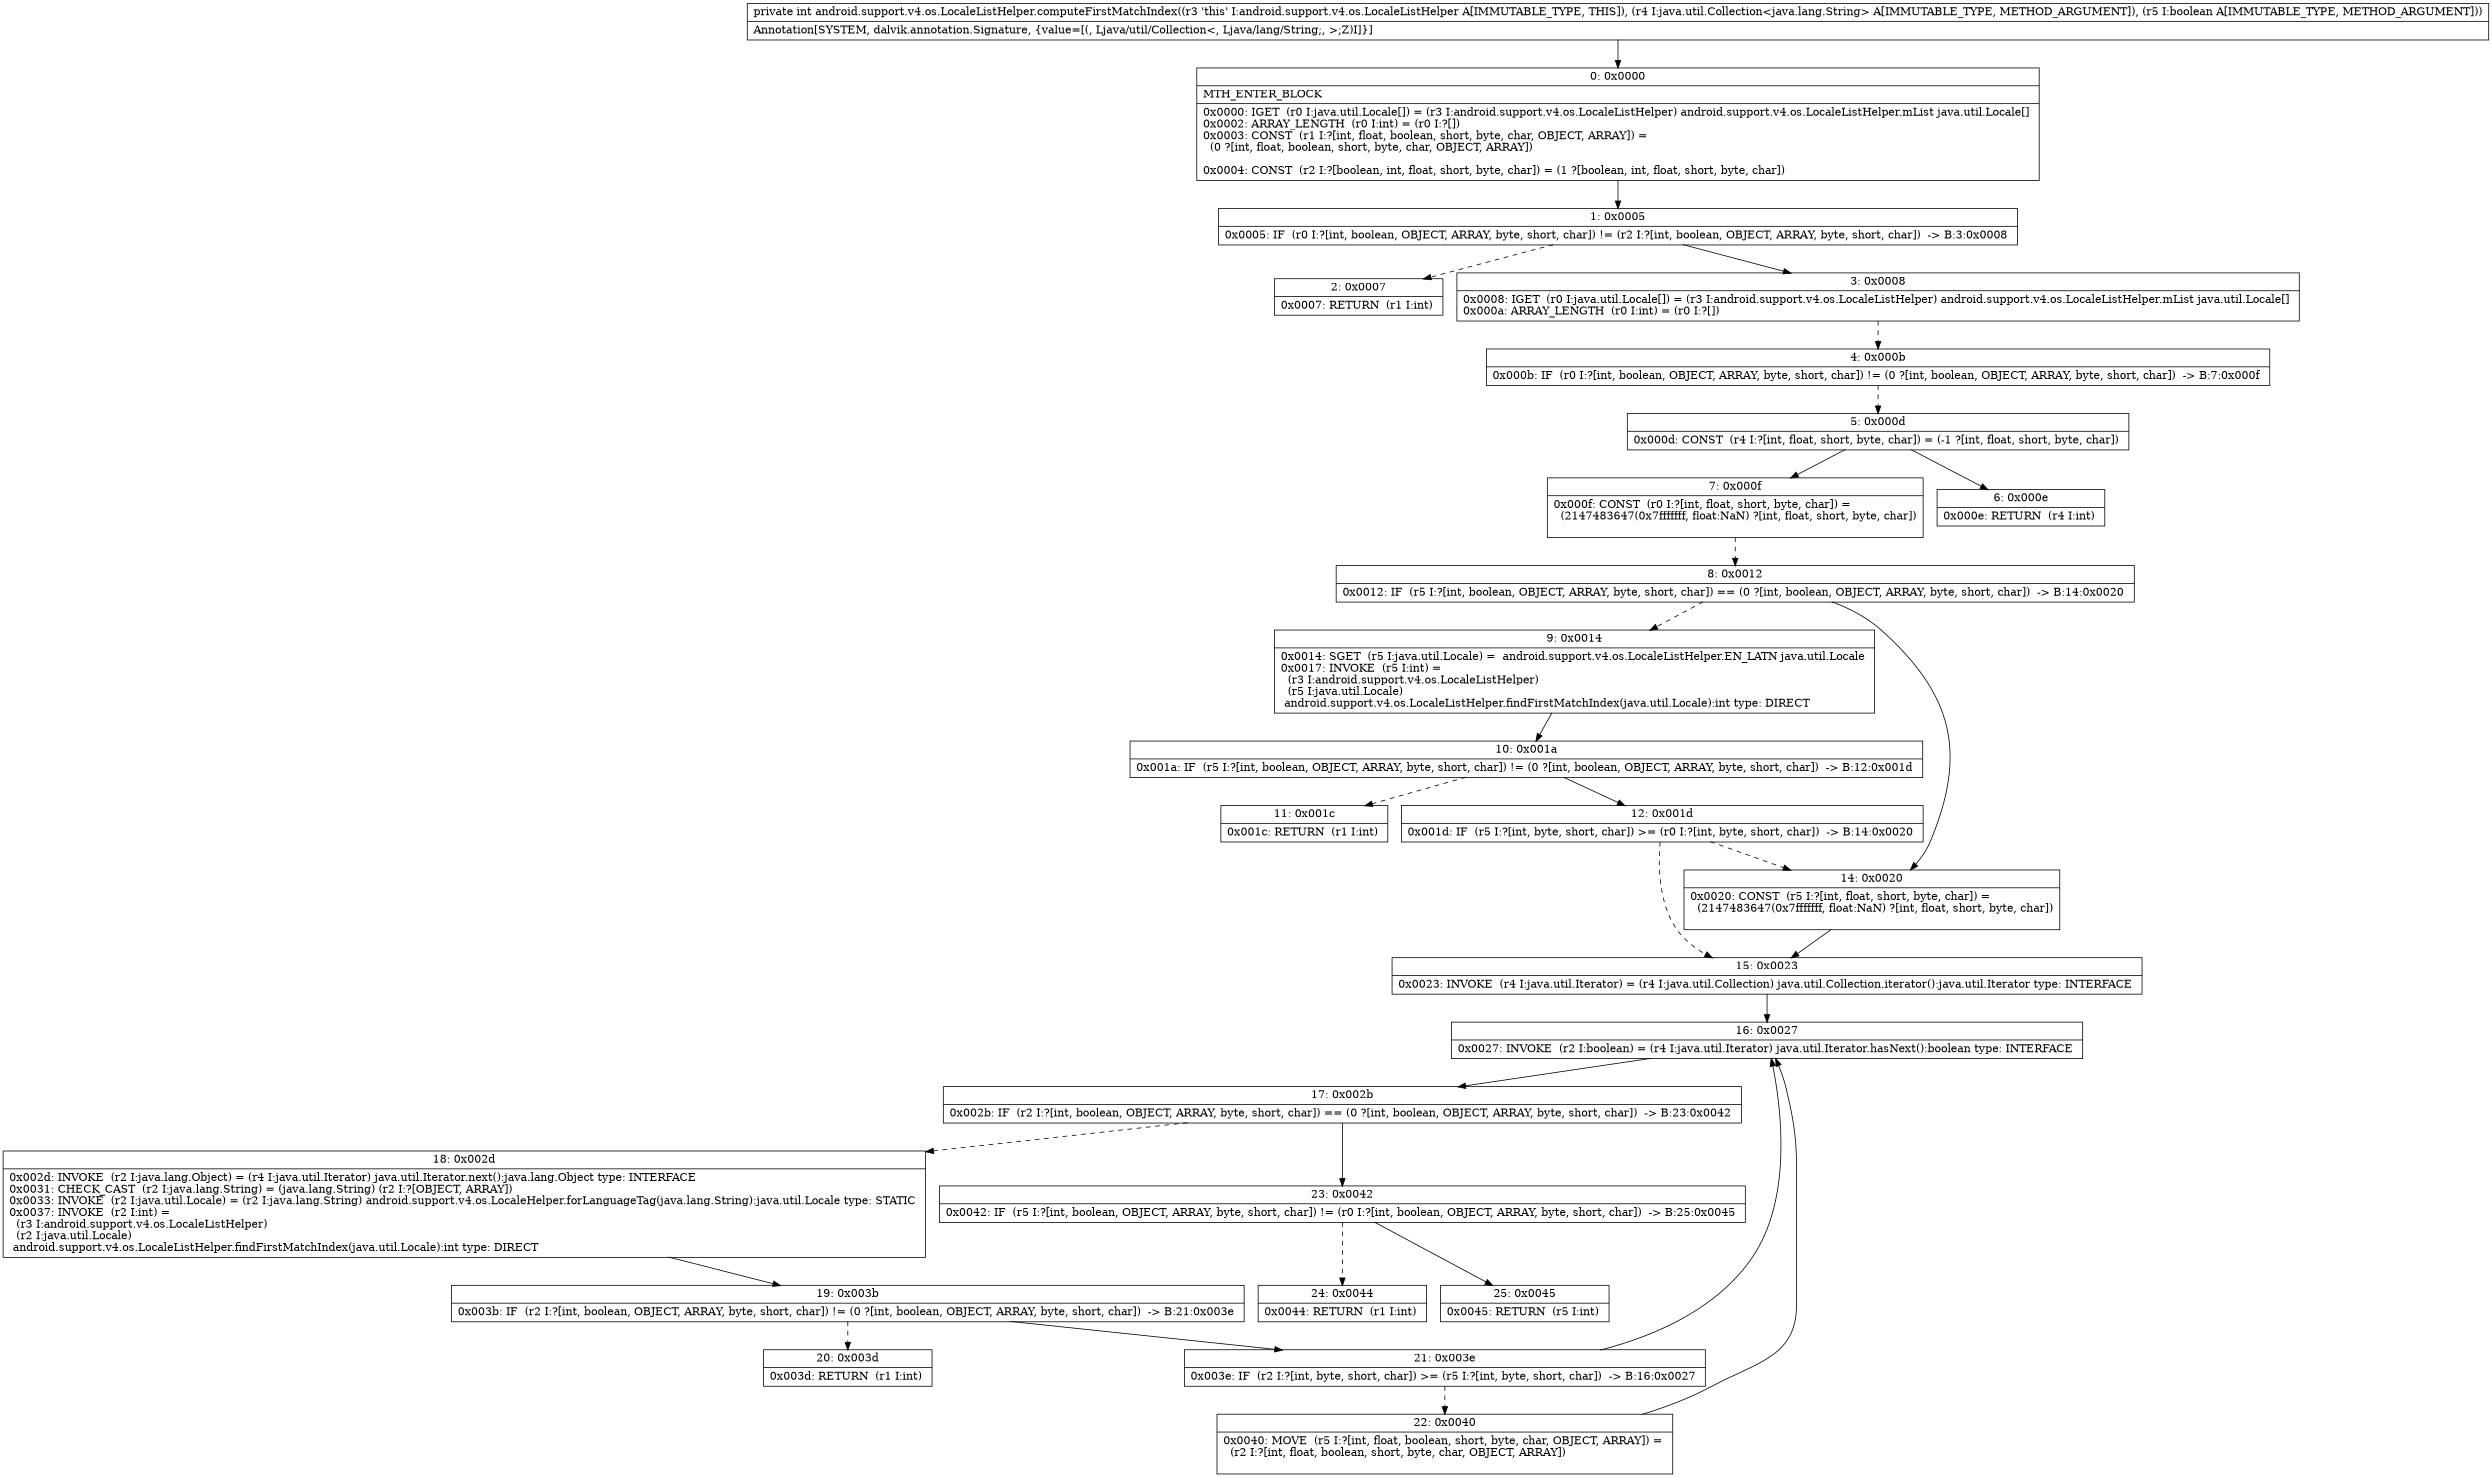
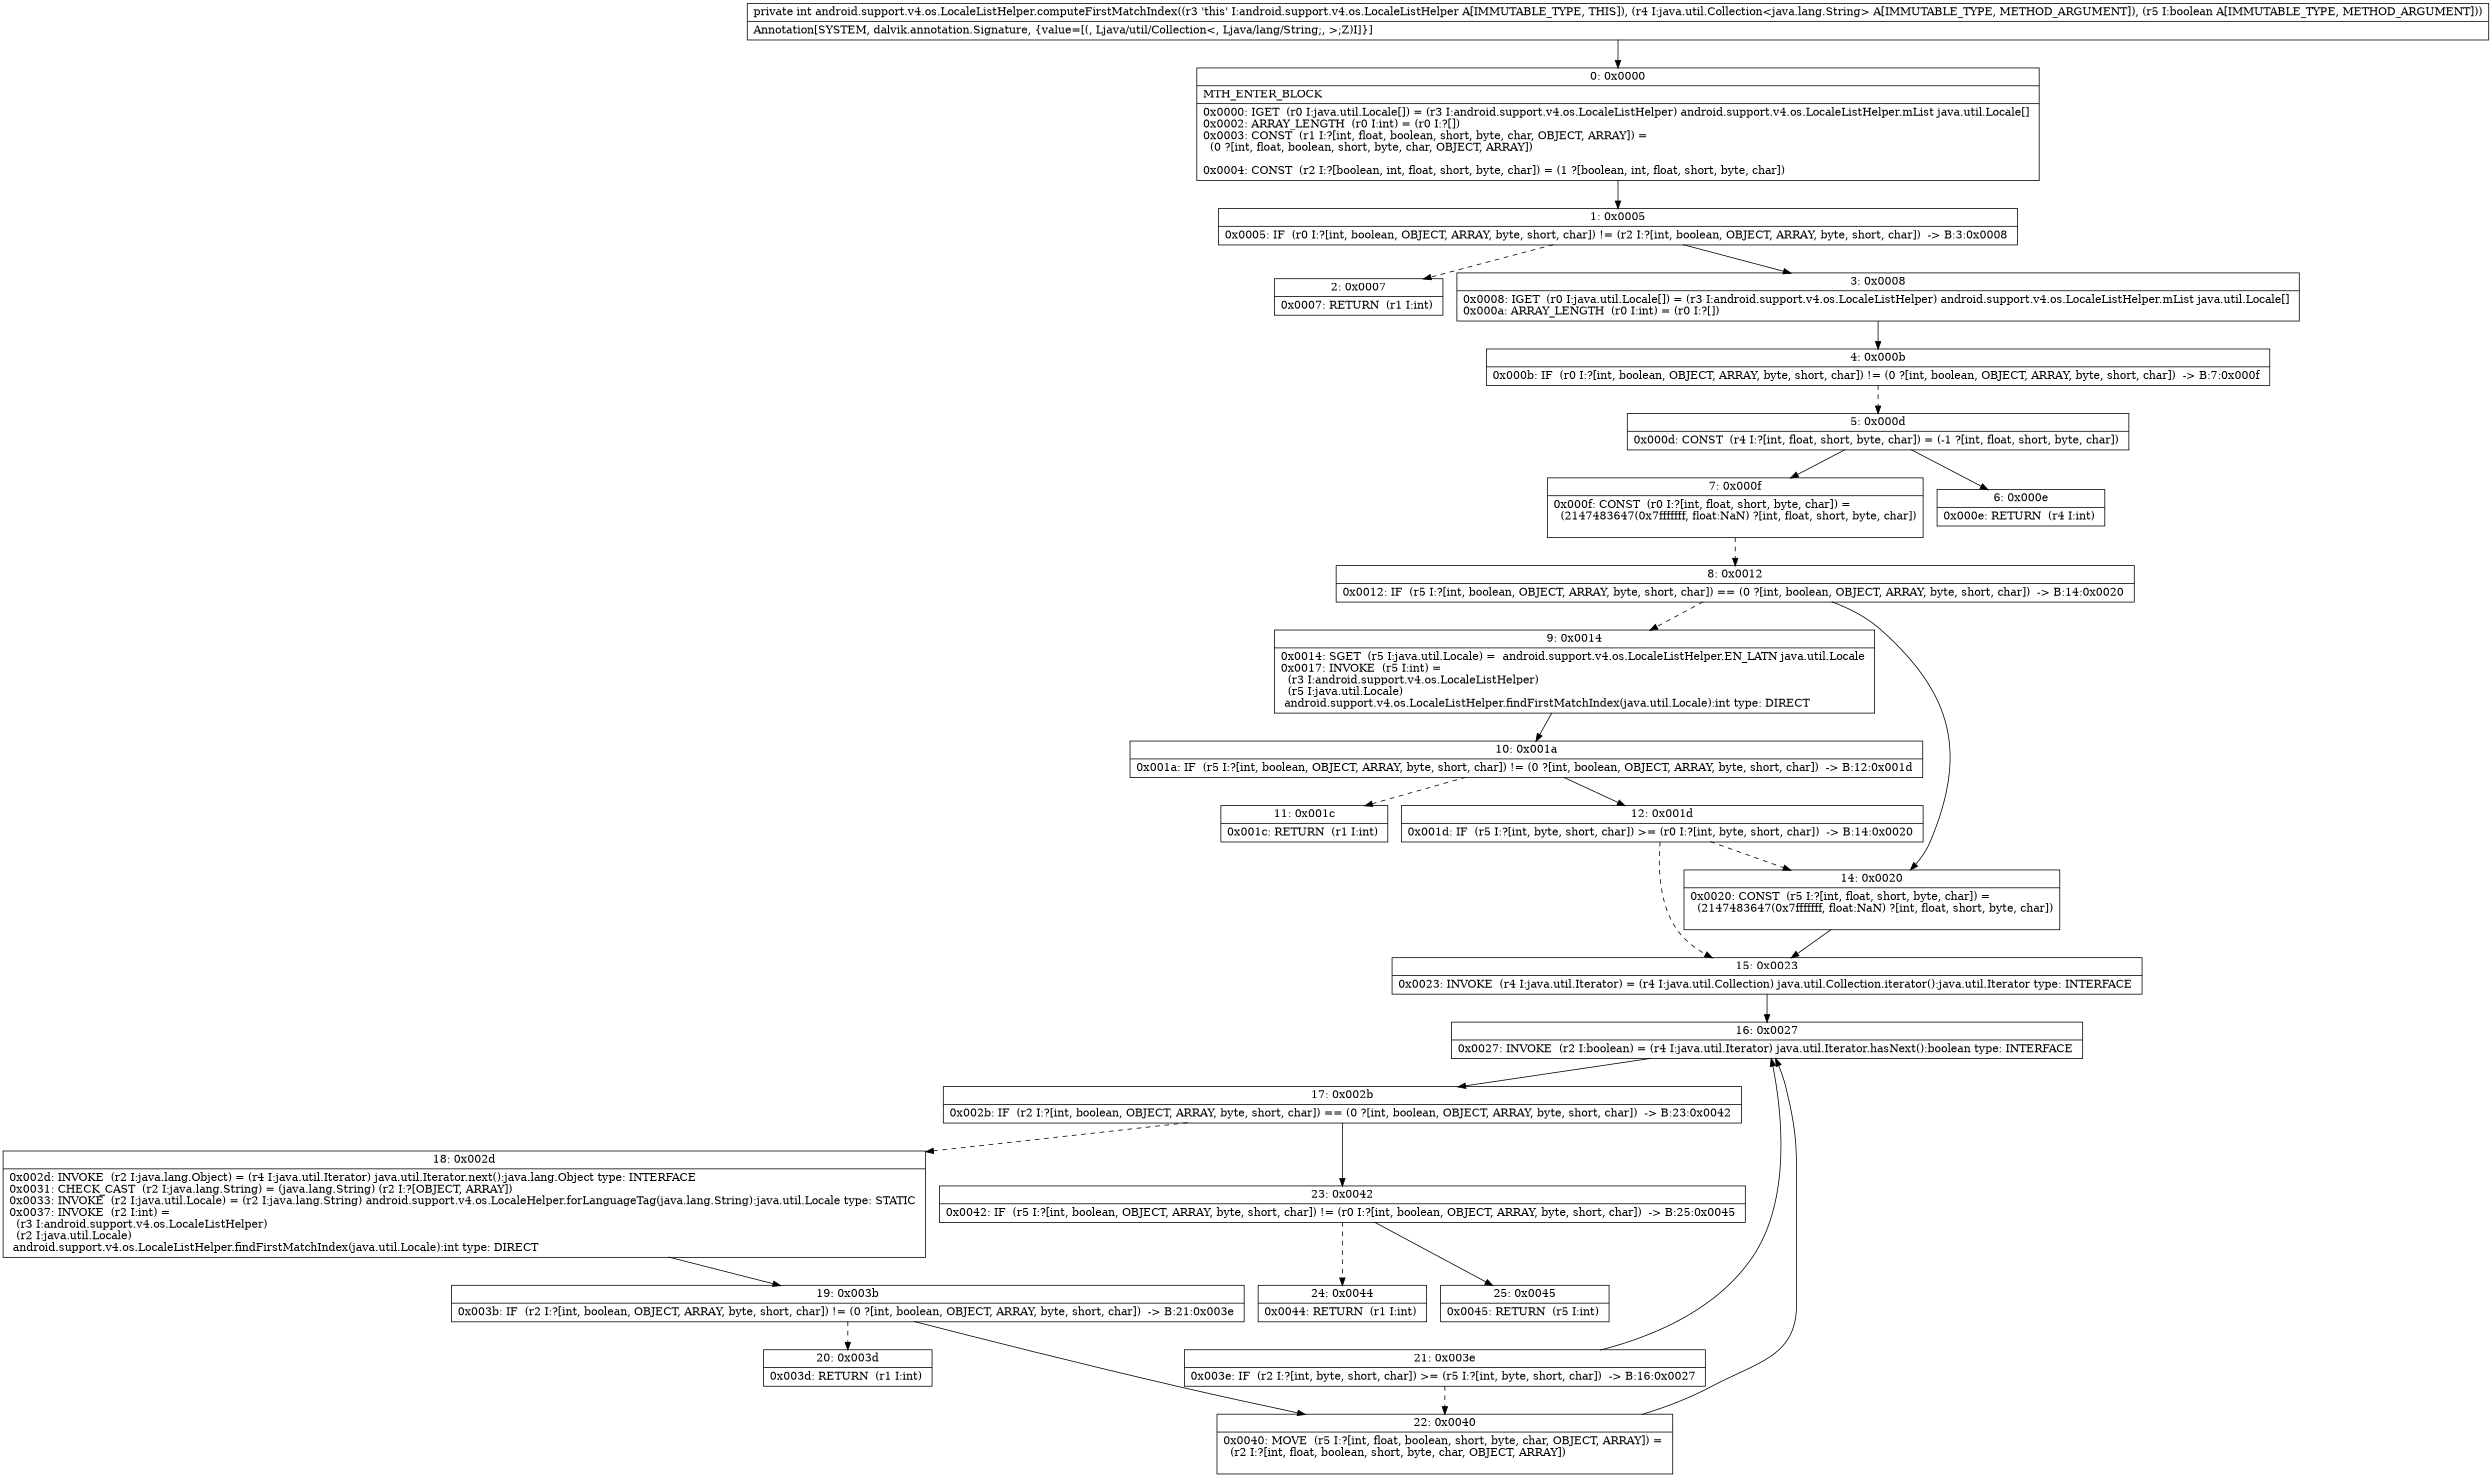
(1878, 331) -> (1878, 331)
(1142, 1335) -> (1105, 1369)
